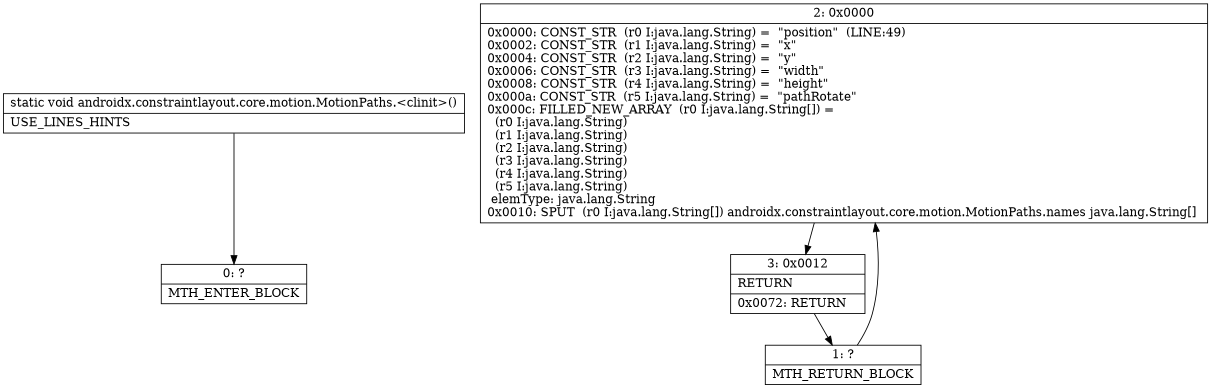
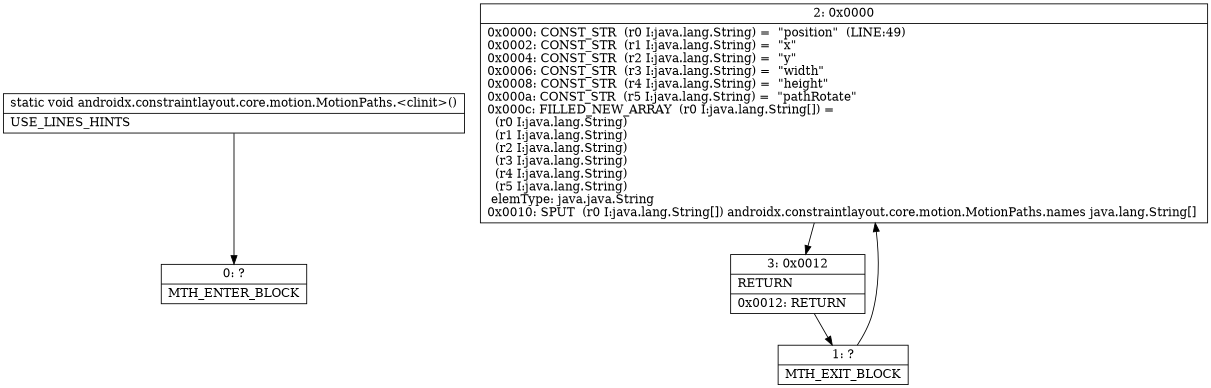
(574, 200) -> (573, 200)
(798, 303) -> (798, 303)
(843, 374) -> (843, 374)
